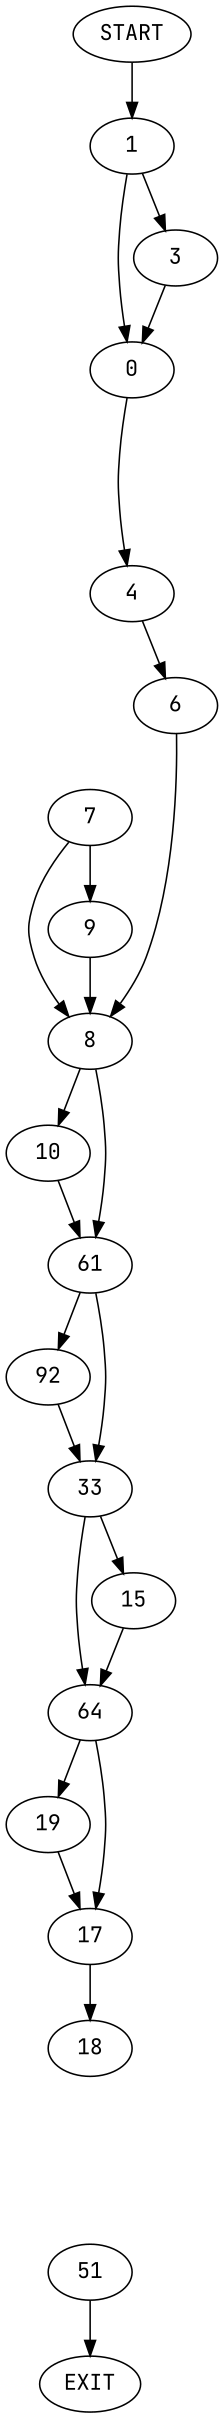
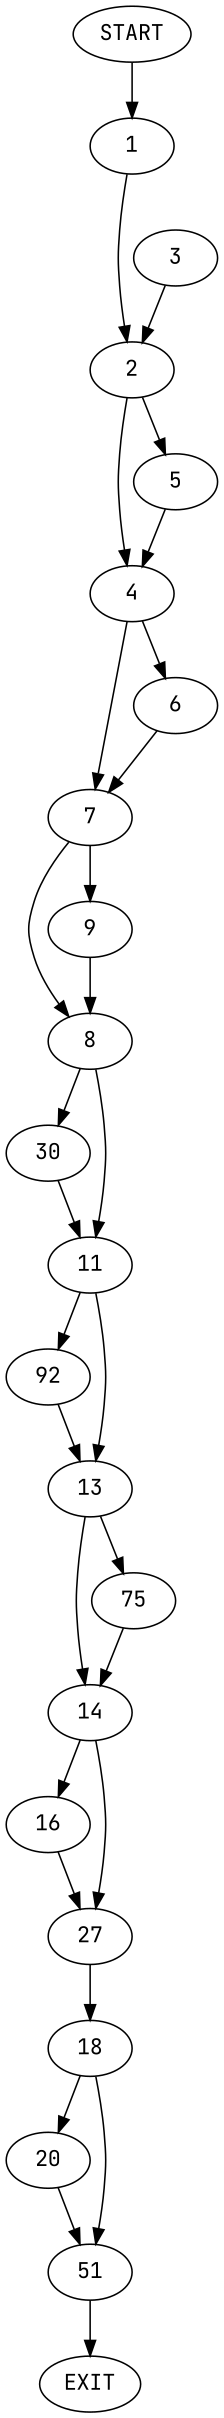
(151, 195) -> none
(132, 370) -> (132, 370)
none -> (176, 482)
none -> (113, 698)
(167, 873) -> (138, 755)
(48, 1153) -> (48, 1153)
(90, 1265) -> (90, 1265)
(90, 1489) -> (90, 1489)
(134, 1601) -> (134, 1601)
(90, 1713) -> (90, 1713)
(48, 1825) -> (48, 1825)
(90, 1936) -> (90, 1936)
none -> (106, 2152)
none -> (48, 2160)
